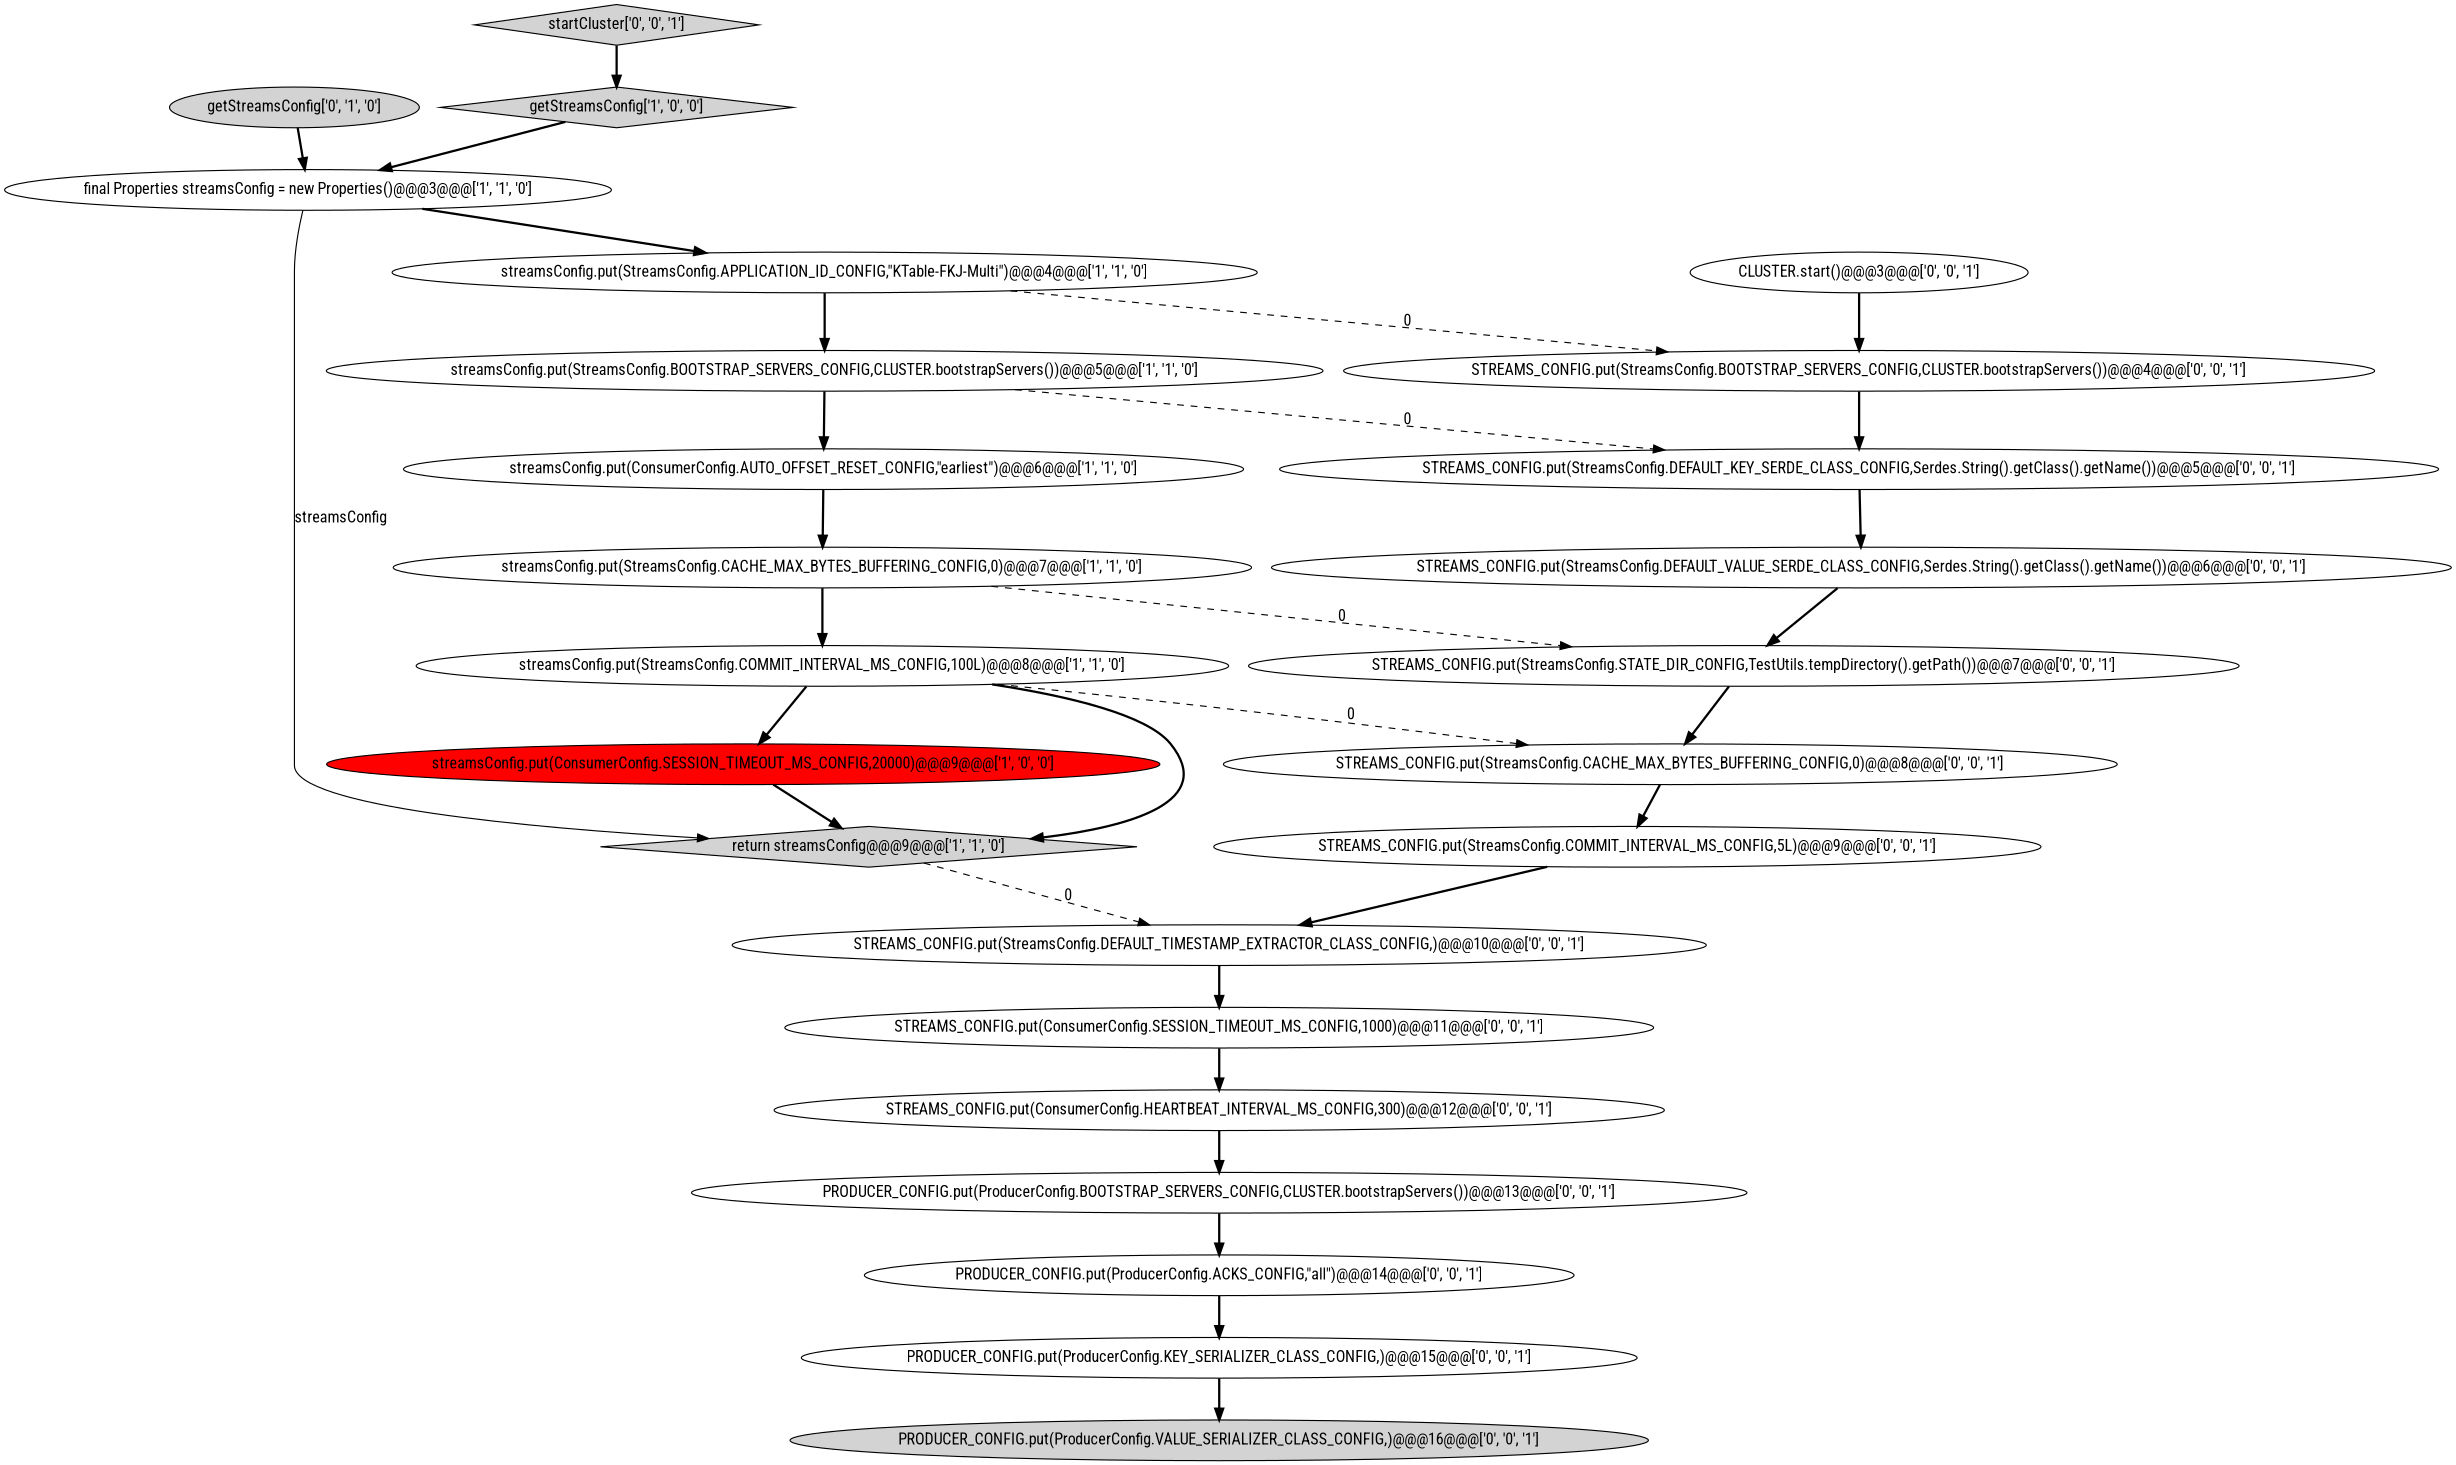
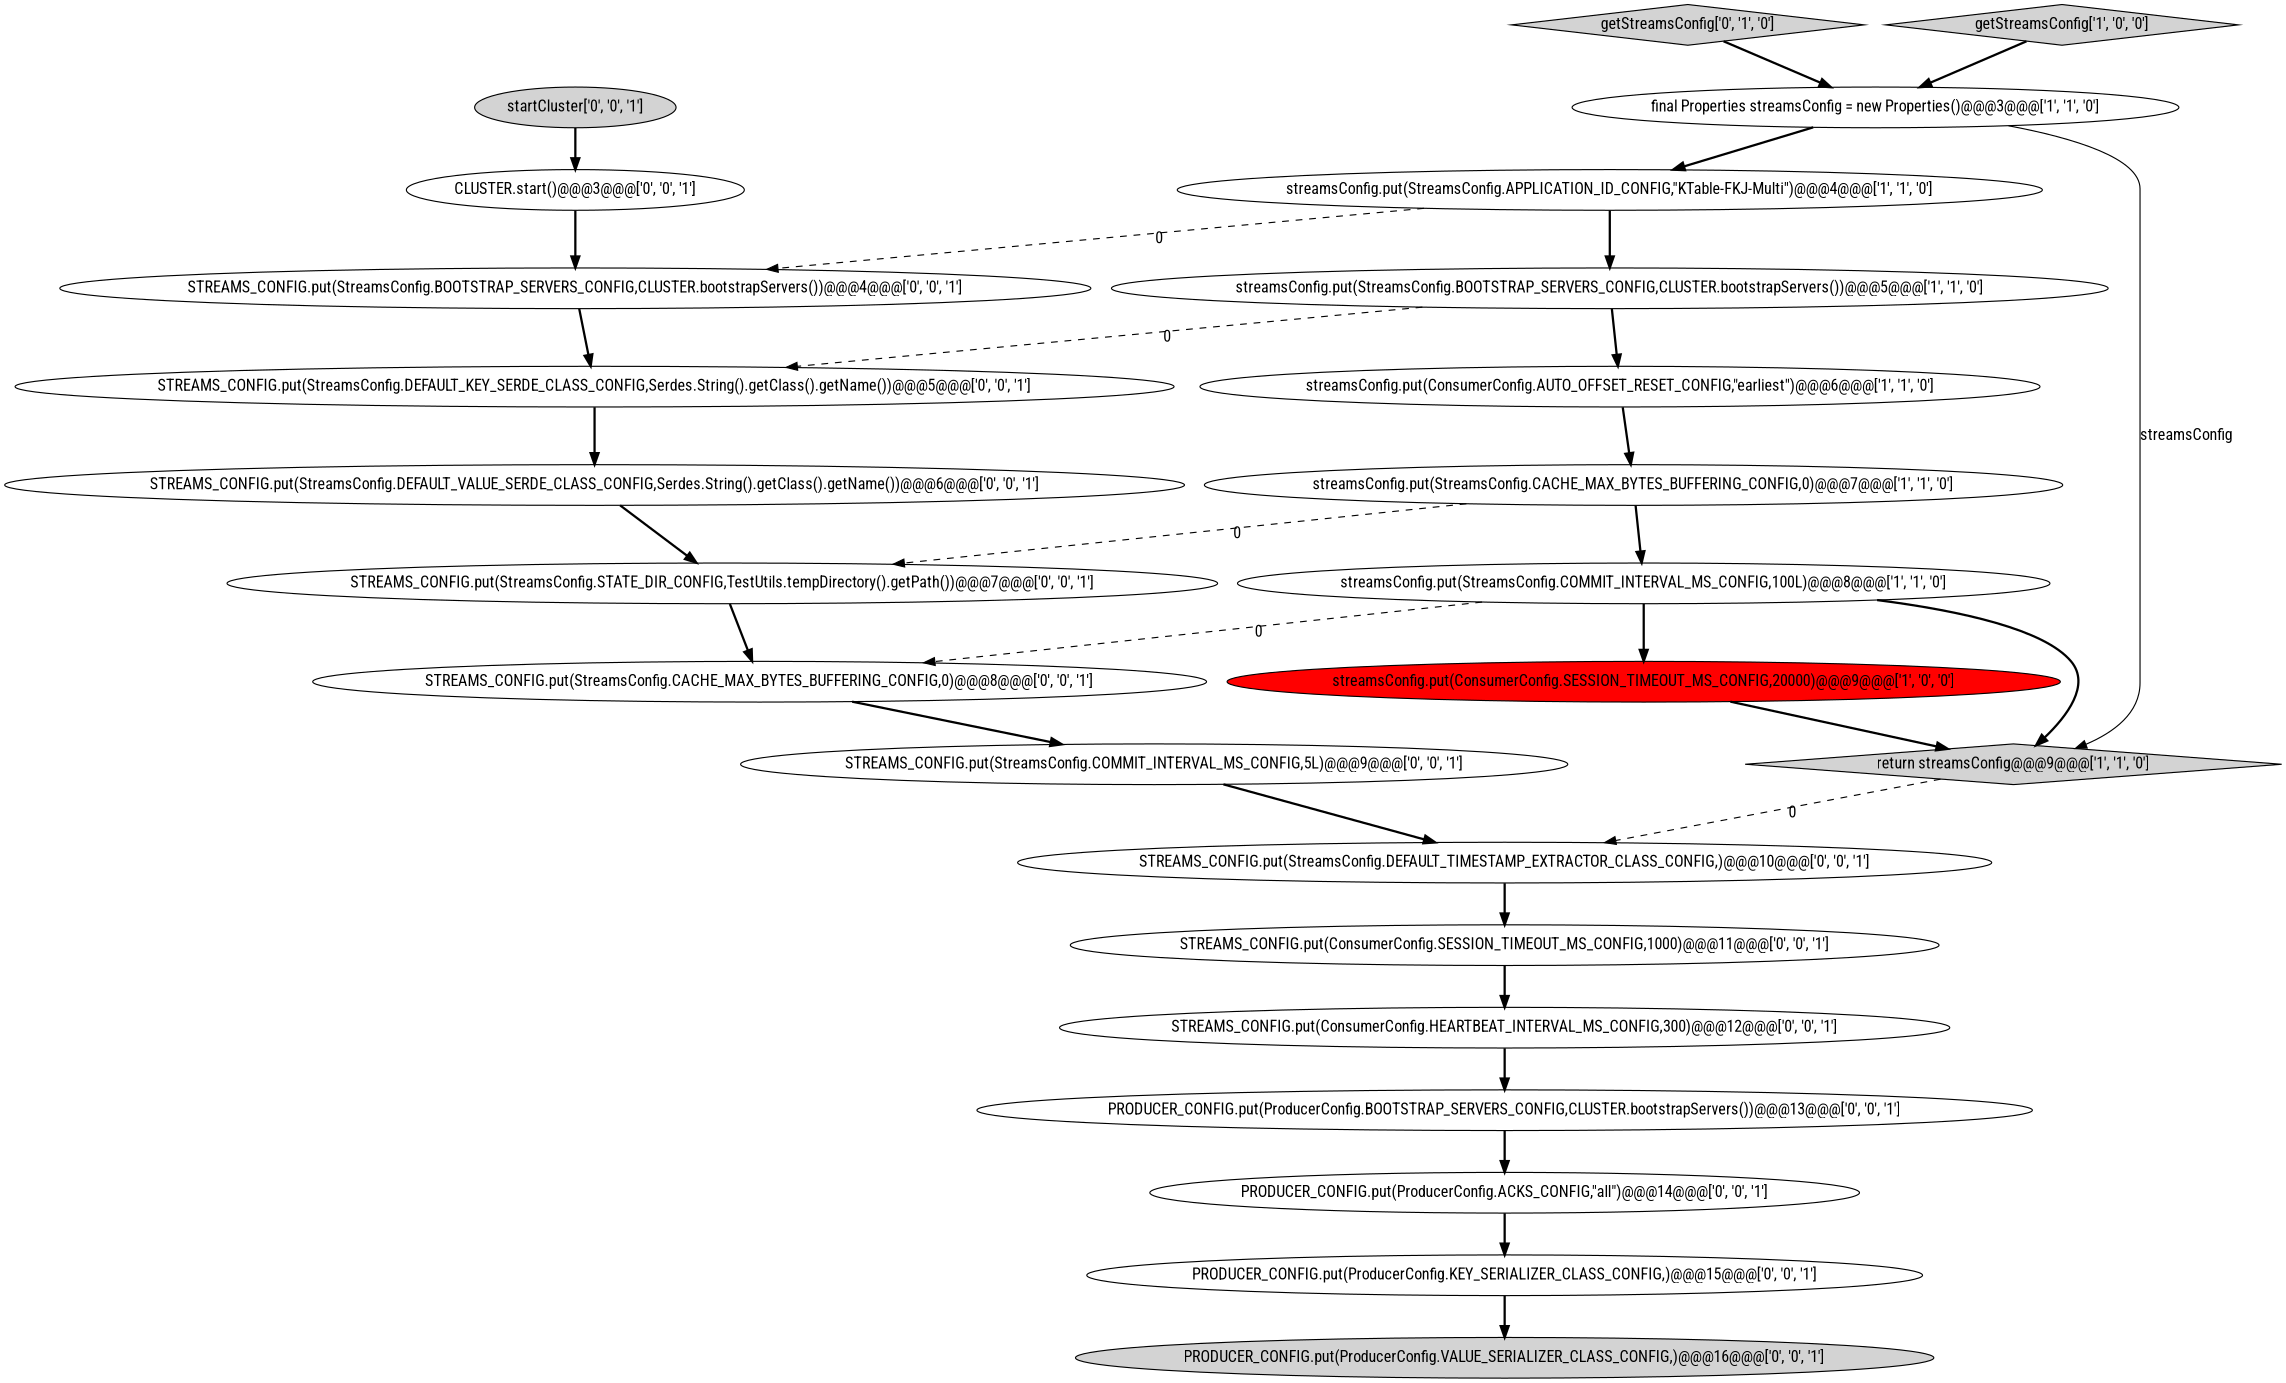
(617, 25) -> (575, 107)
(617, 61) -> (575, 143)
(294, 107) -> (1688, 25)
